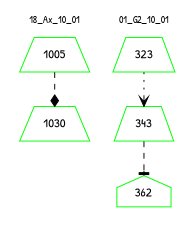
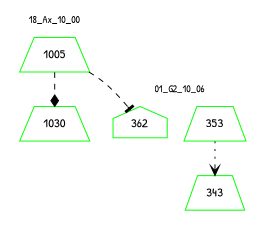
(55, 21) -> (55, 21)
(144, 21) -> (179, 90)
(144, 55) -> (215, 124)
(144, 156) -> (112, 89)
